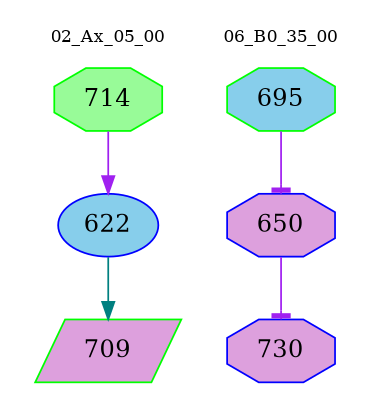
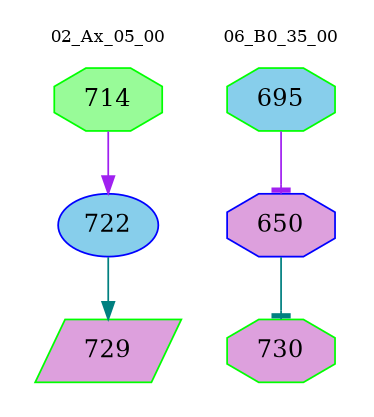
(108, 225) -> (108, 225)
(281, 284) -> (281, 284)
(108, 351) -> (108, 351)
(281, 351) -> (281, 351)
